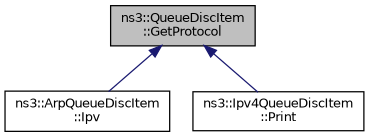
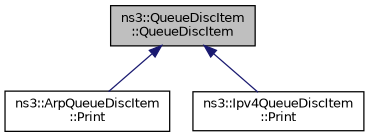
(183, 26) -> (183, 26)
(87, 111) -> (87, 111)
